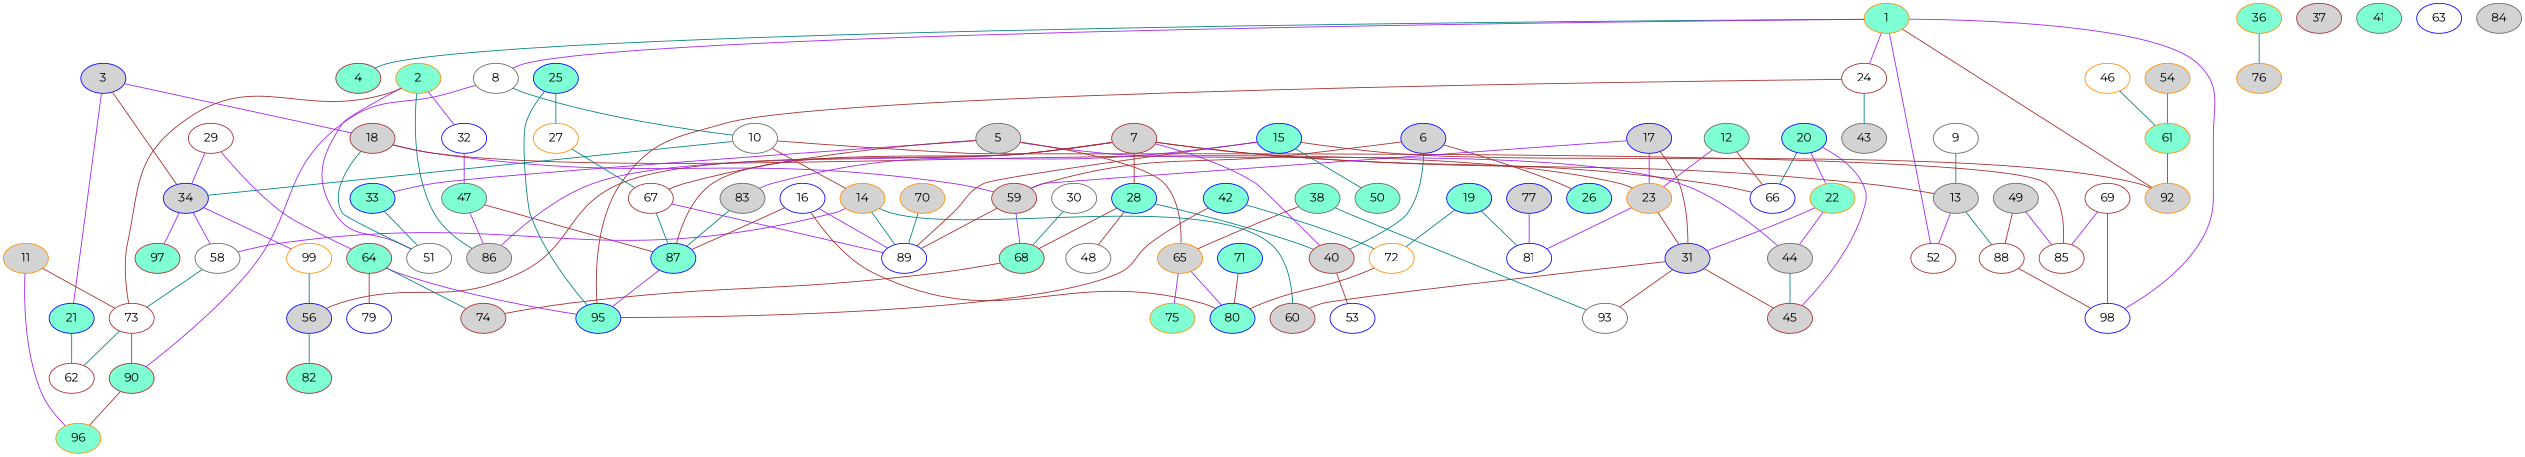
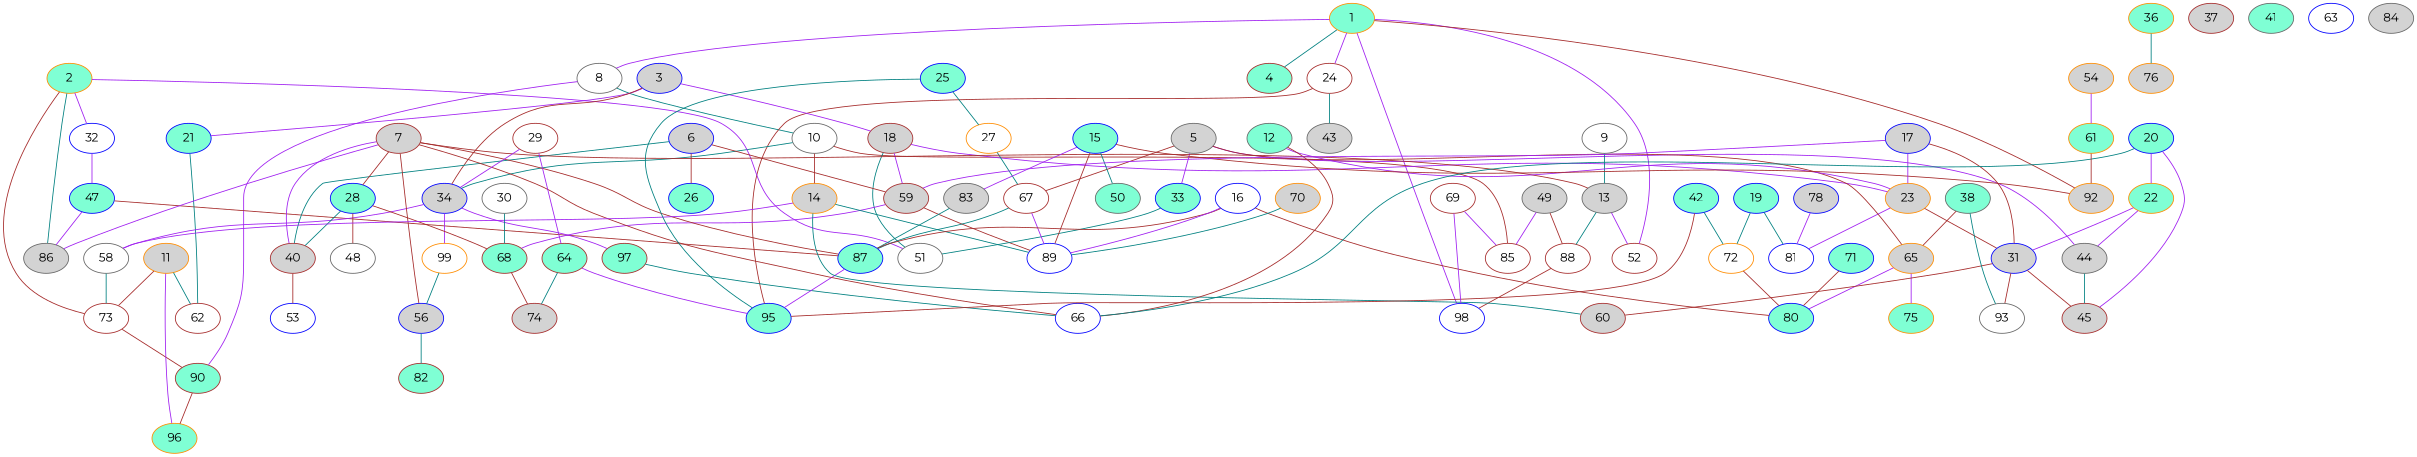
(2108, 78) -> none
(1013, 158) -> (1277, 170)
(464, 198) -> (92, 198)
(1529, 198) -> (1816, 198)
(2108, 258) -> (1457, 258)
none -> (850, 295)
(369, 318) -> none
(102, 348) -> (182, 288)
